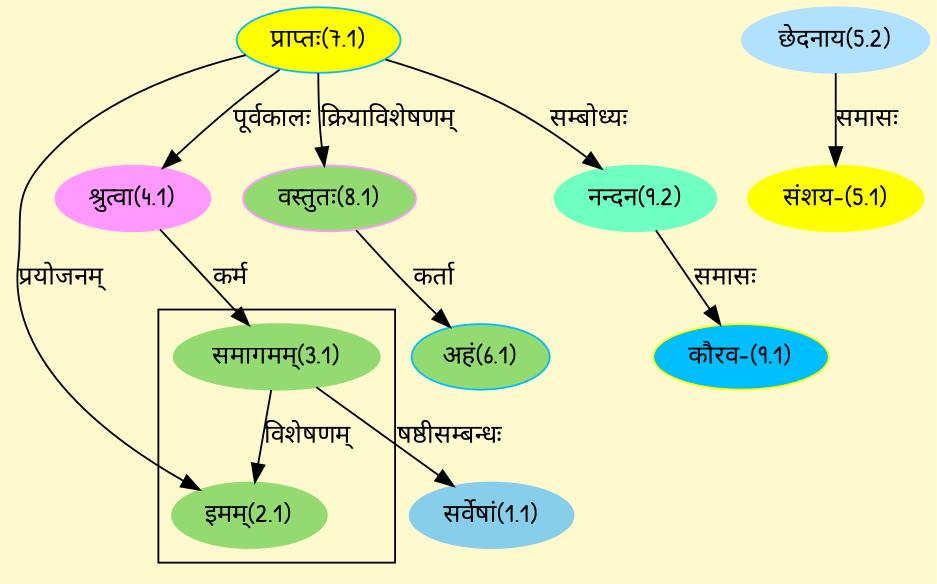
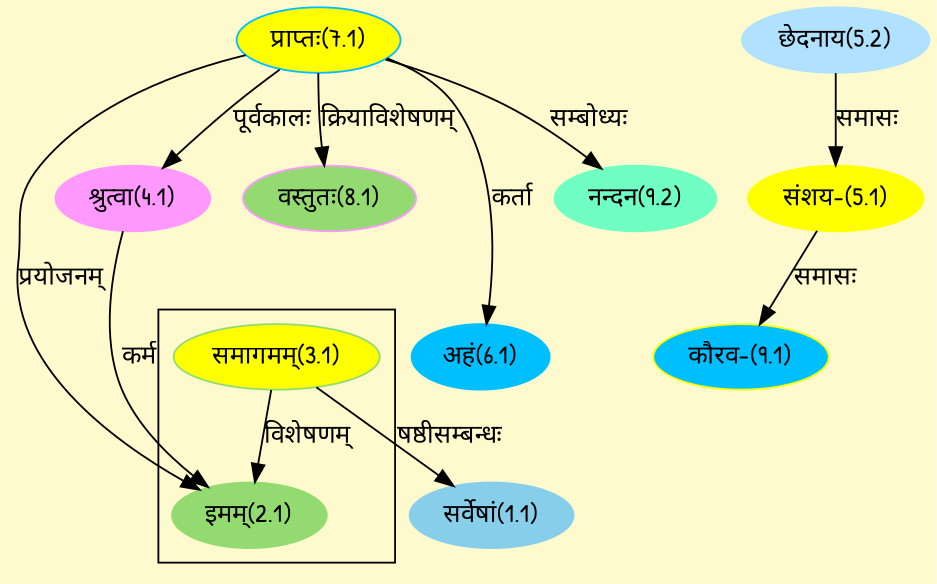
(198, 270) -> (115, 367)
(683, 270) -> (793, 270)
(396, 273) -> (481, 161)
(277, 357) -> (277, 357)
(481, 357) -> (481, 357)
